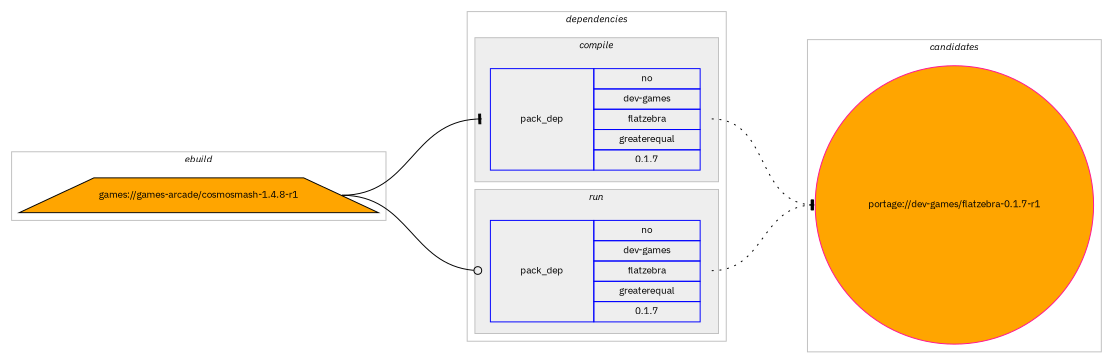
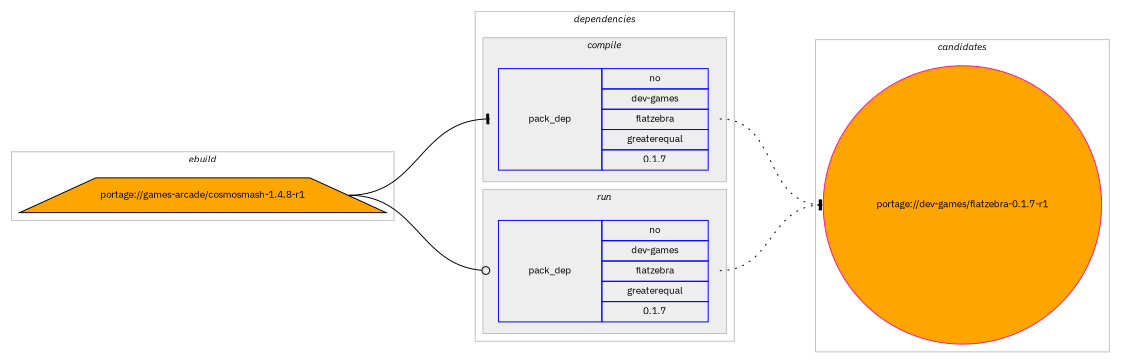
(199, 195) -> (203, 195)
